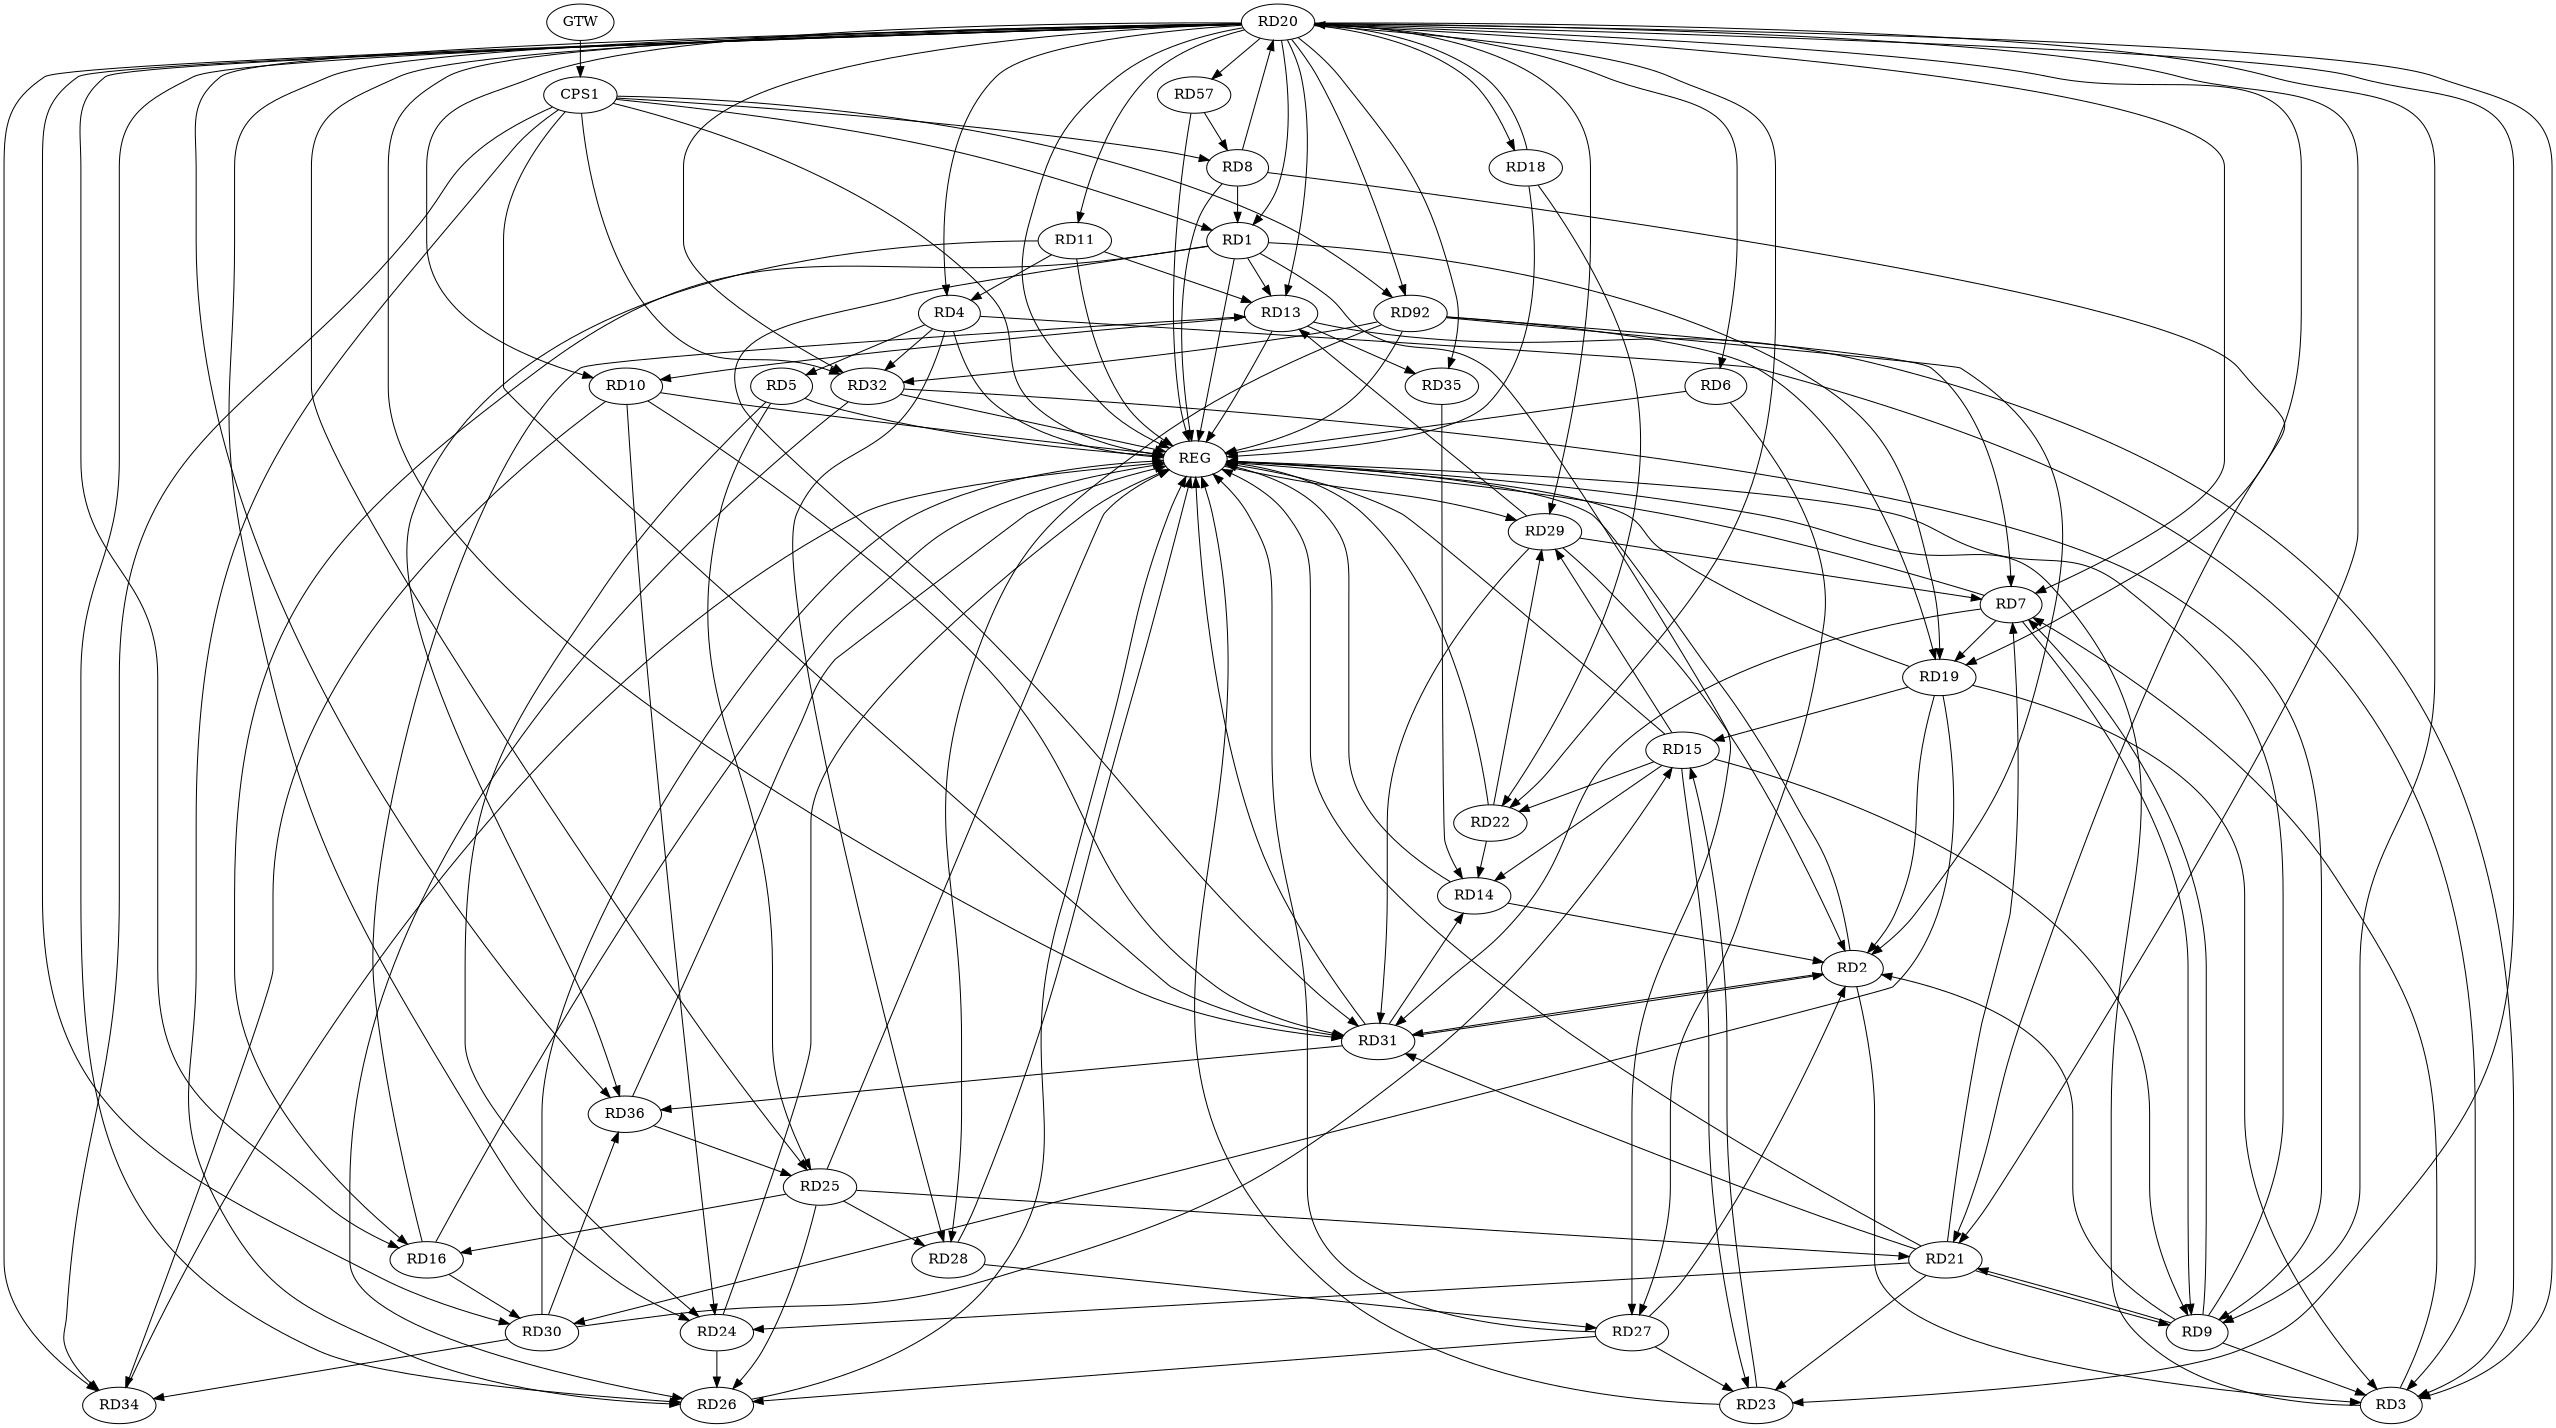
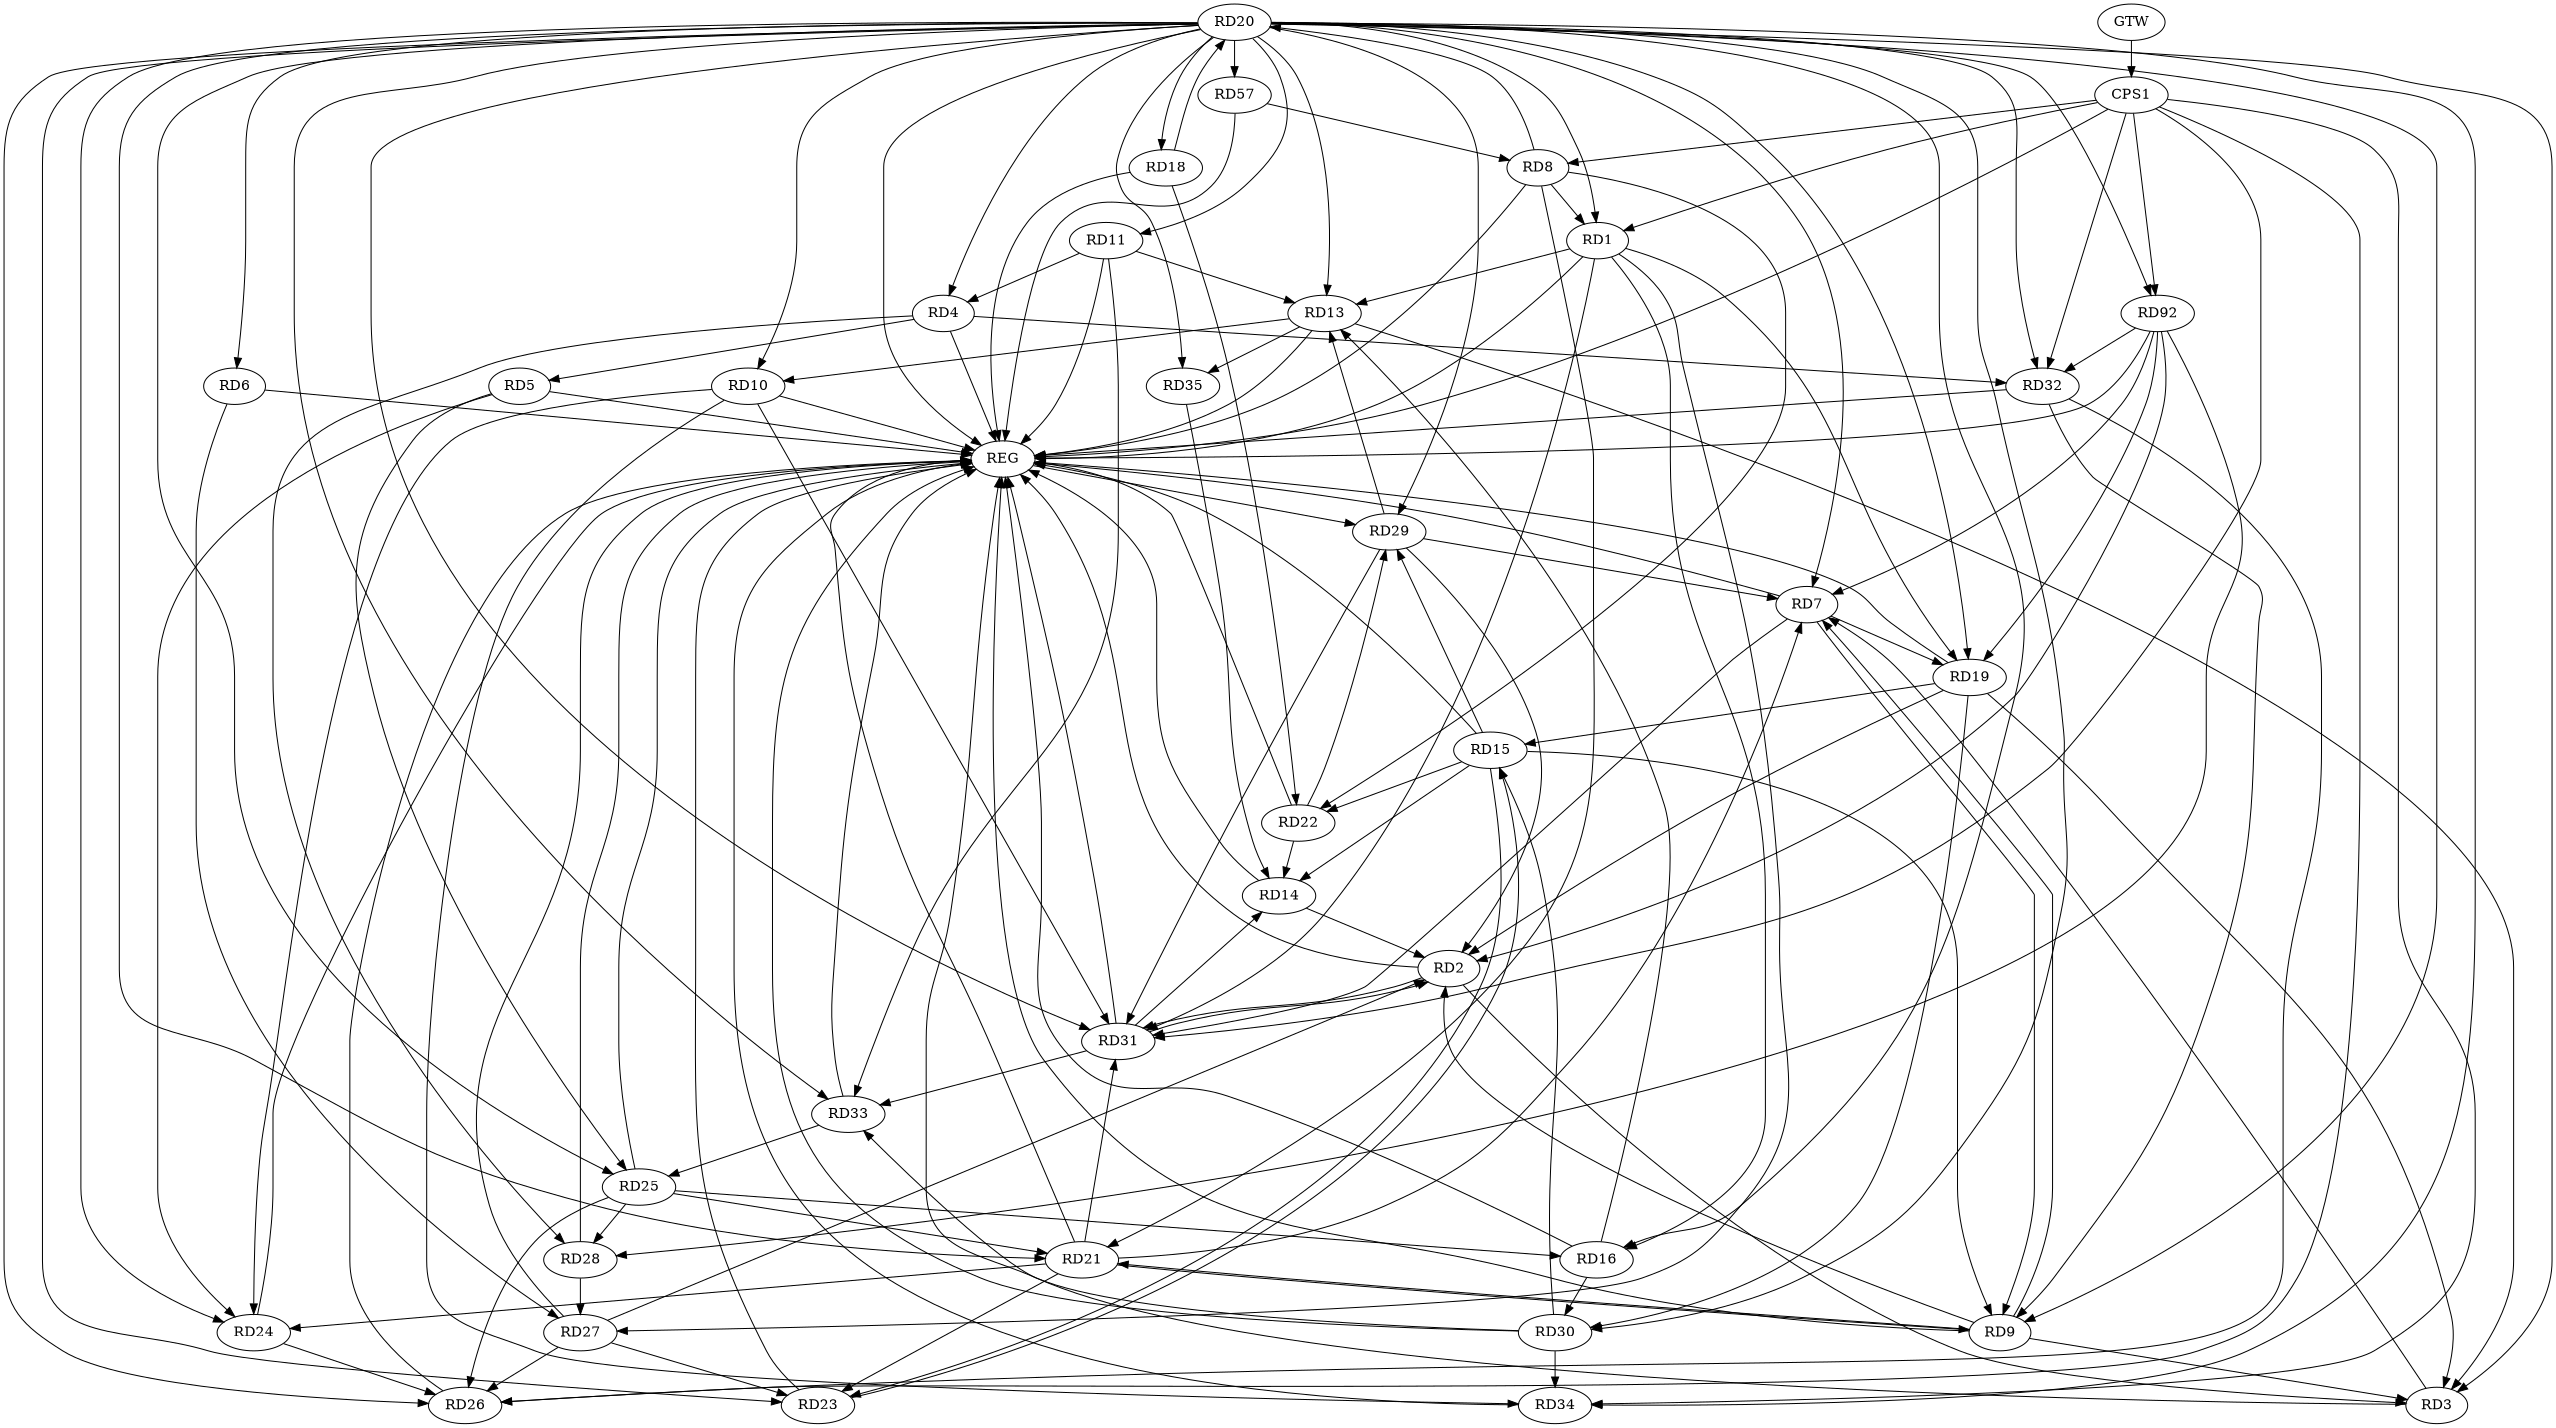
(1776, 270) -> (1735, 487)
(2062, 473) -> none
(625, 1114) -> (848, 1114)
